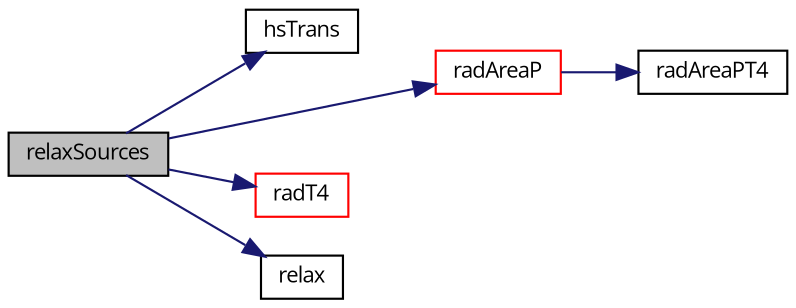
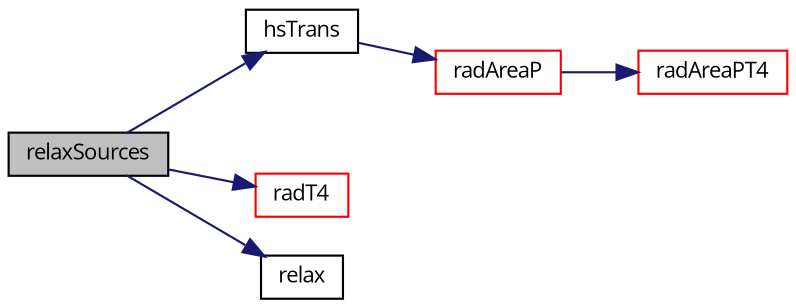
(713, 72) -> (713, 72)
(291, 114) -> (386, 49)
